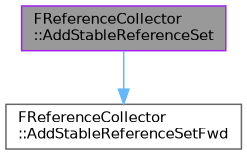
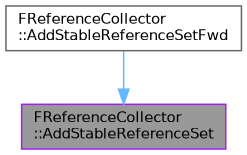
(124, 70) -> (124, 70)
